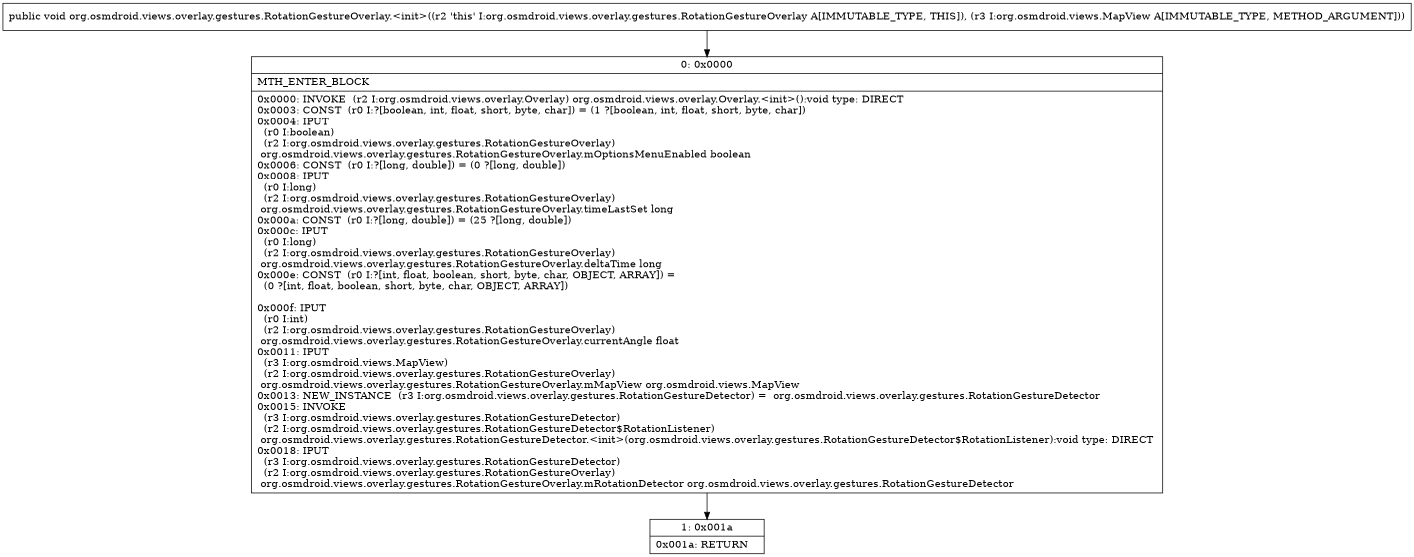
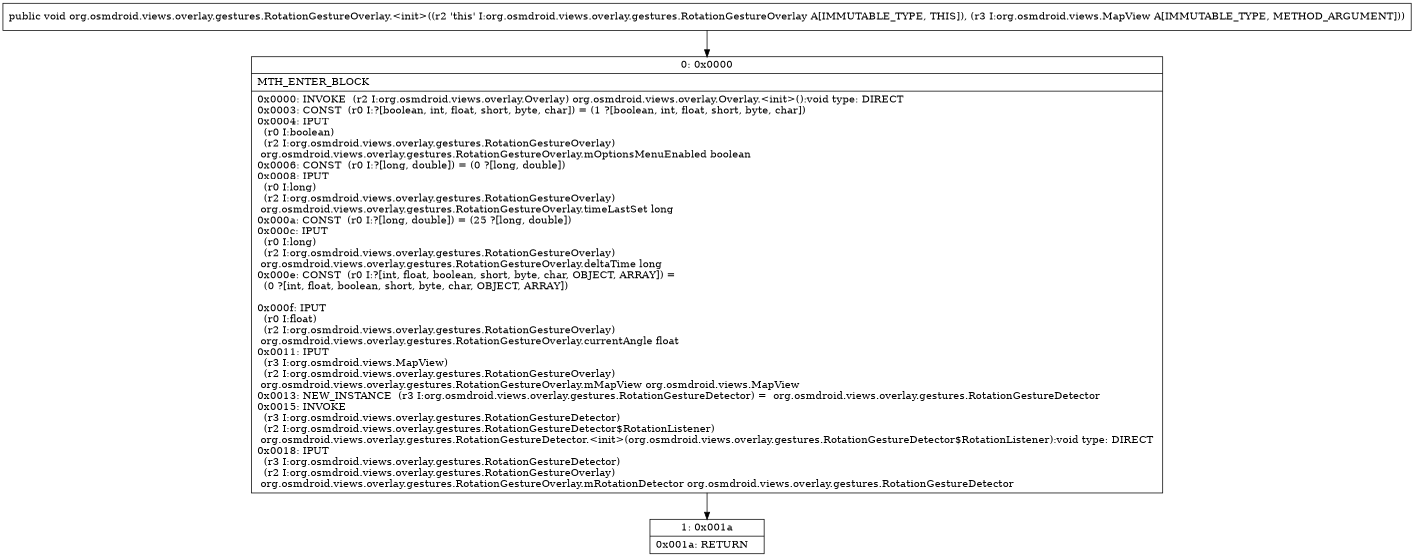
(283, 319) -> (287, 319)
